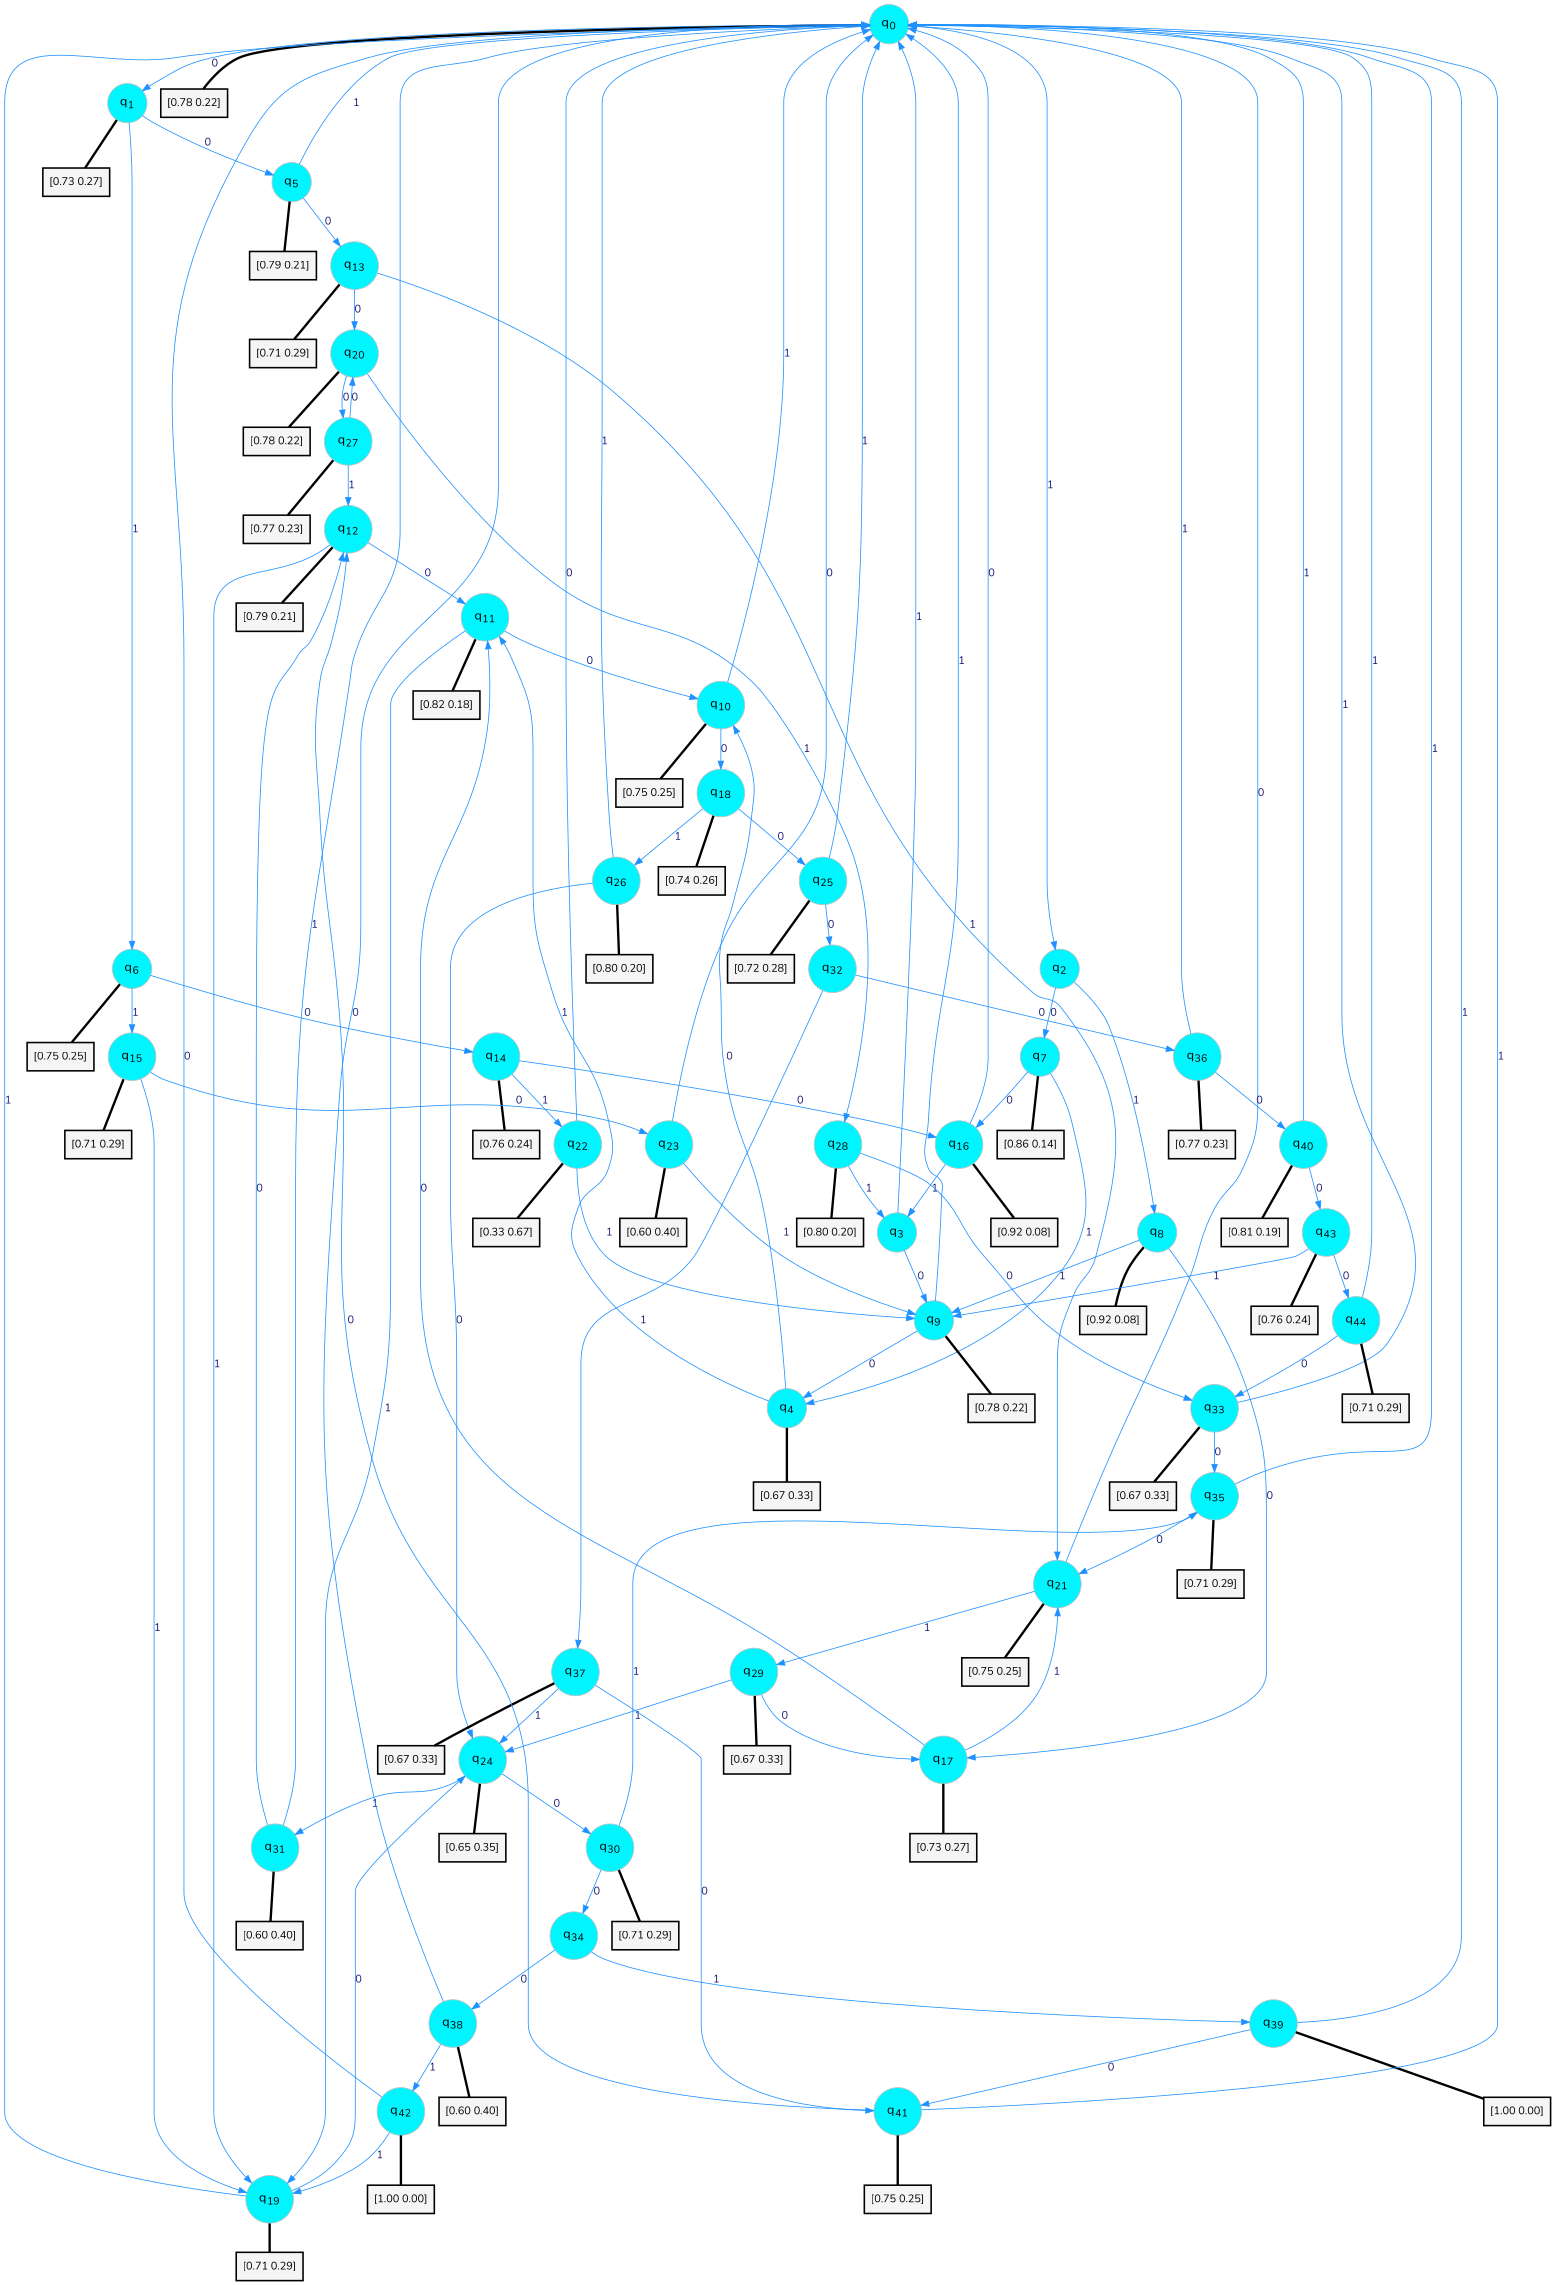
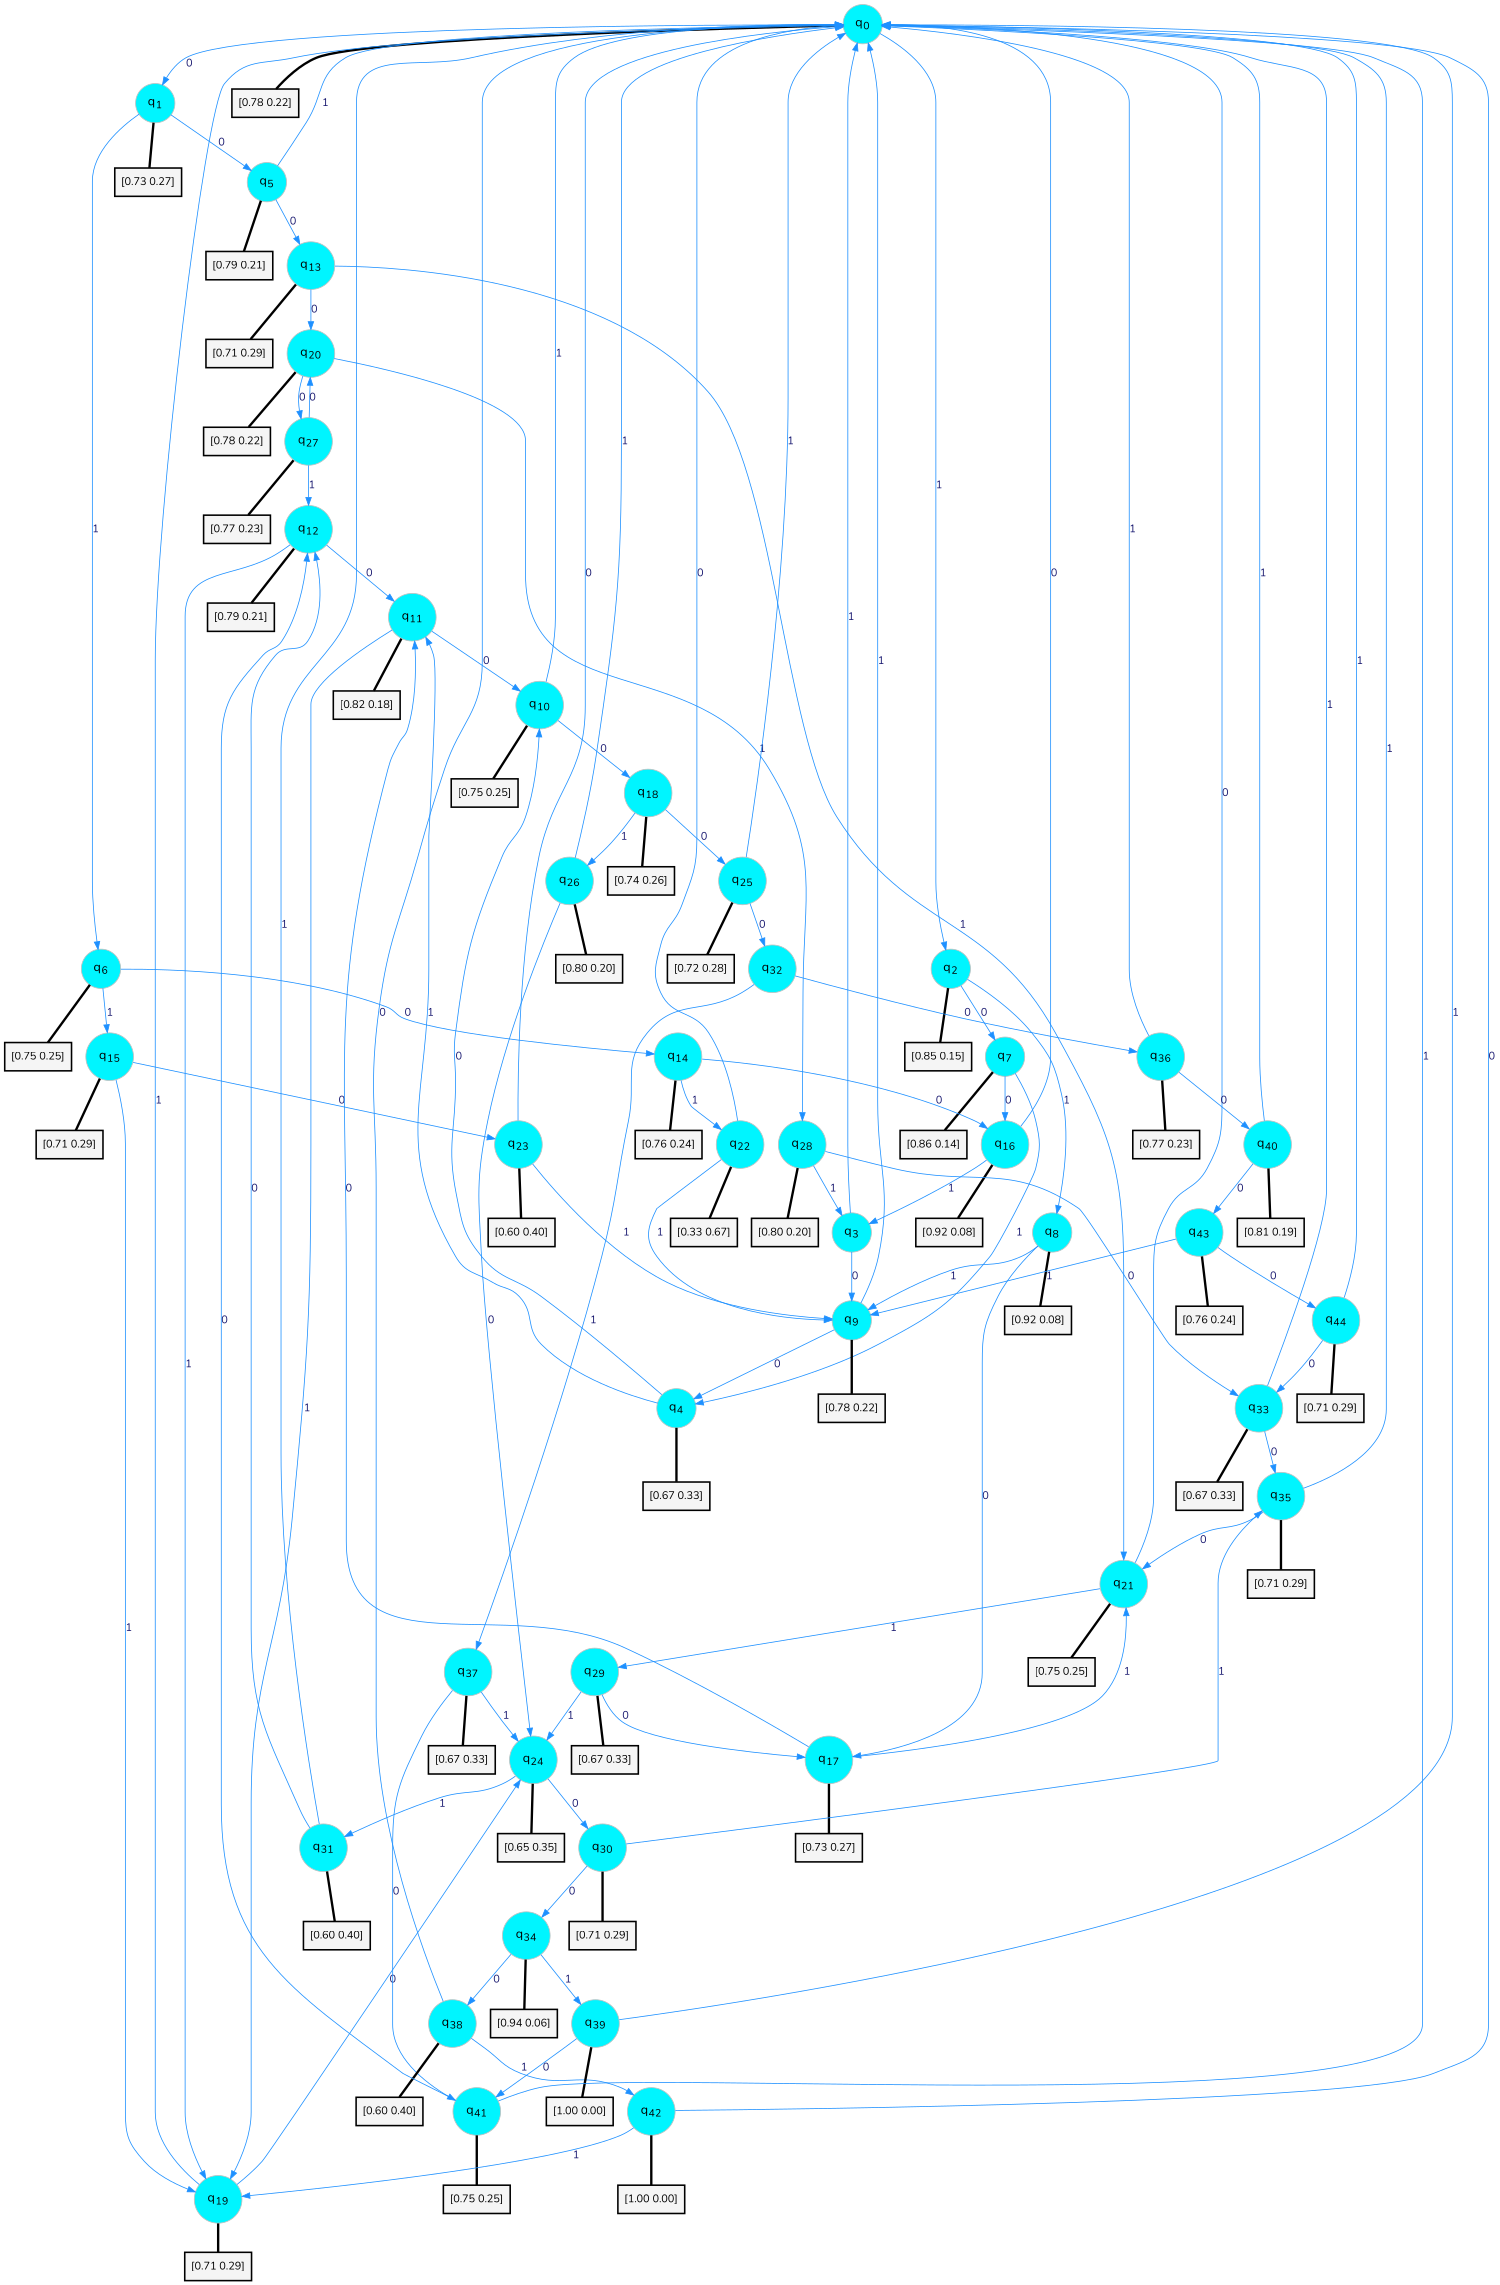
none -> (938, 1057)
none -> (524, 2024)
